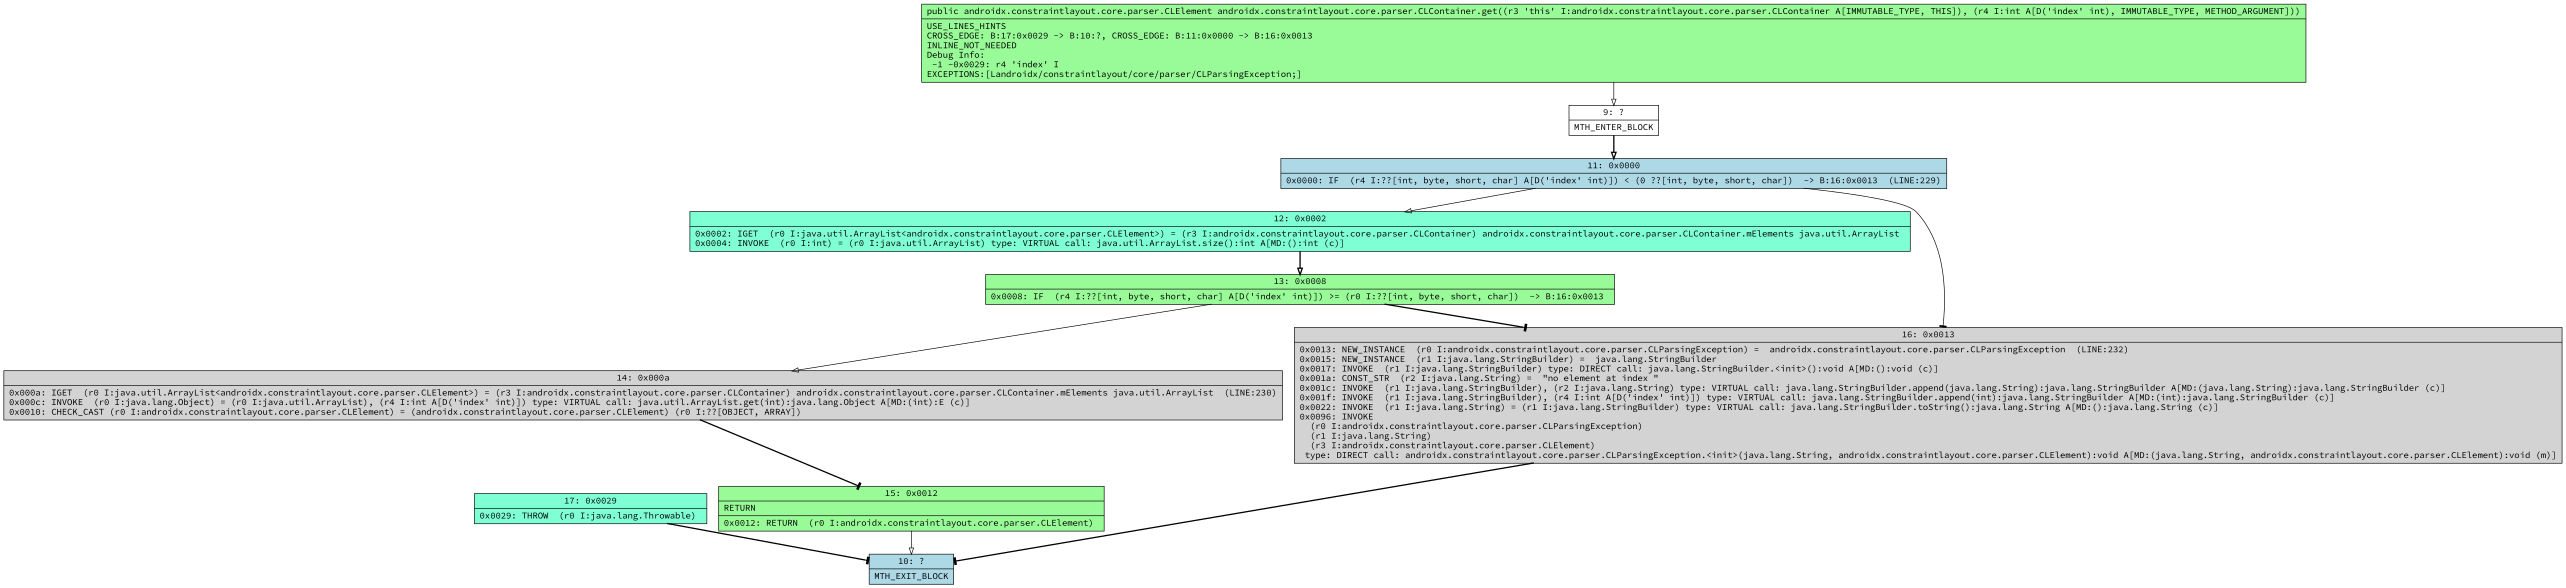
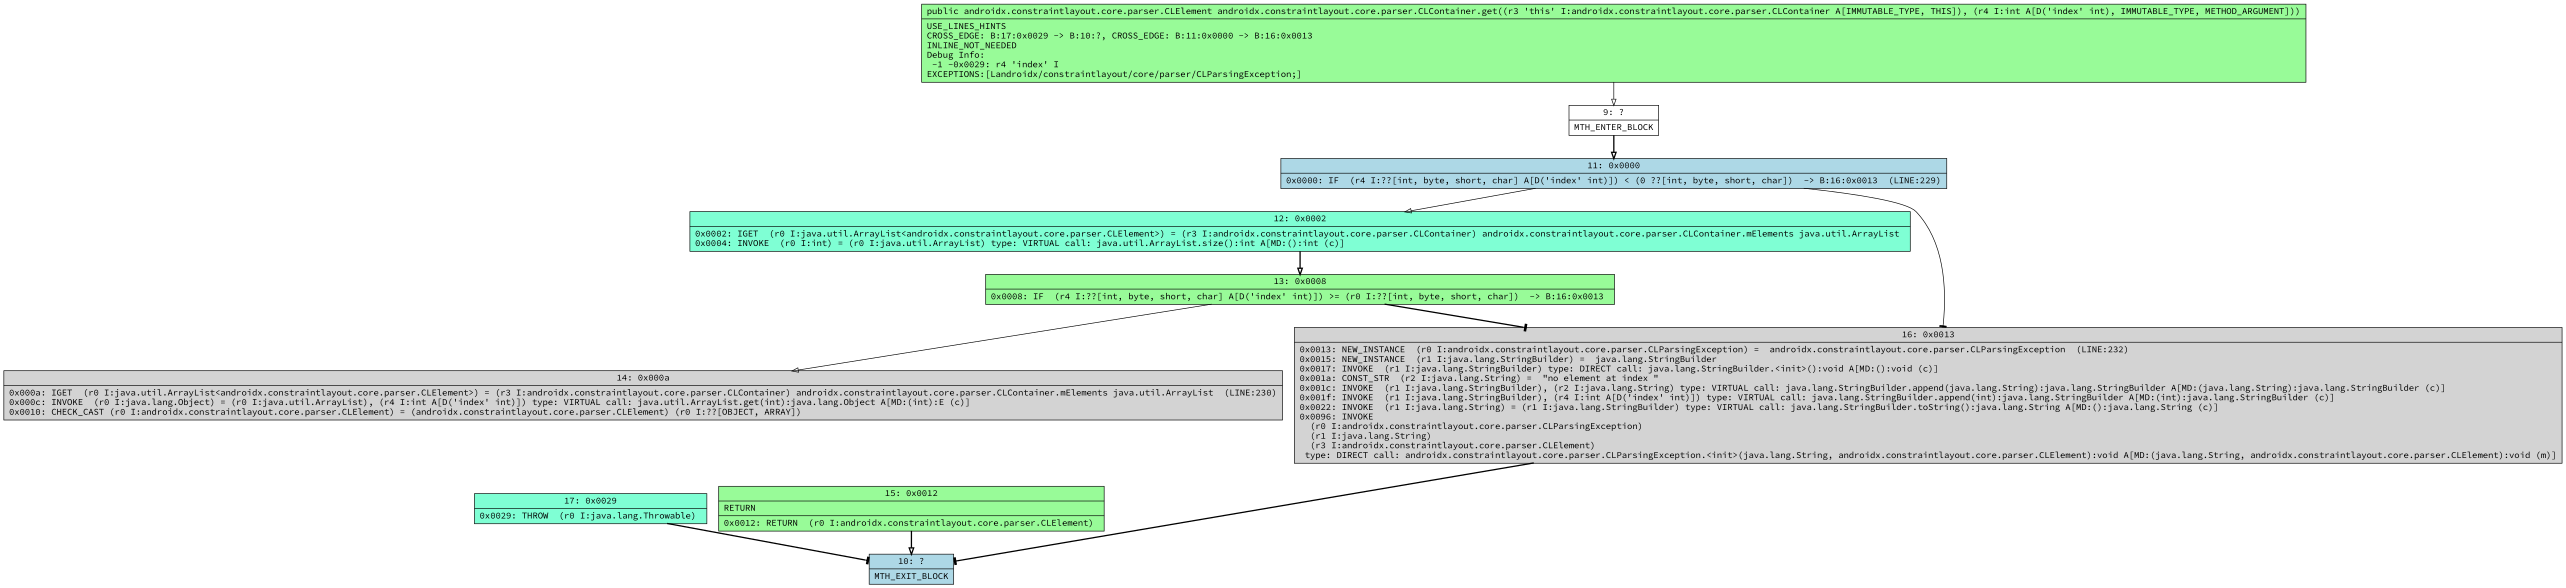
(778, 453) -> none
(911, 539) -> (911, 539)
